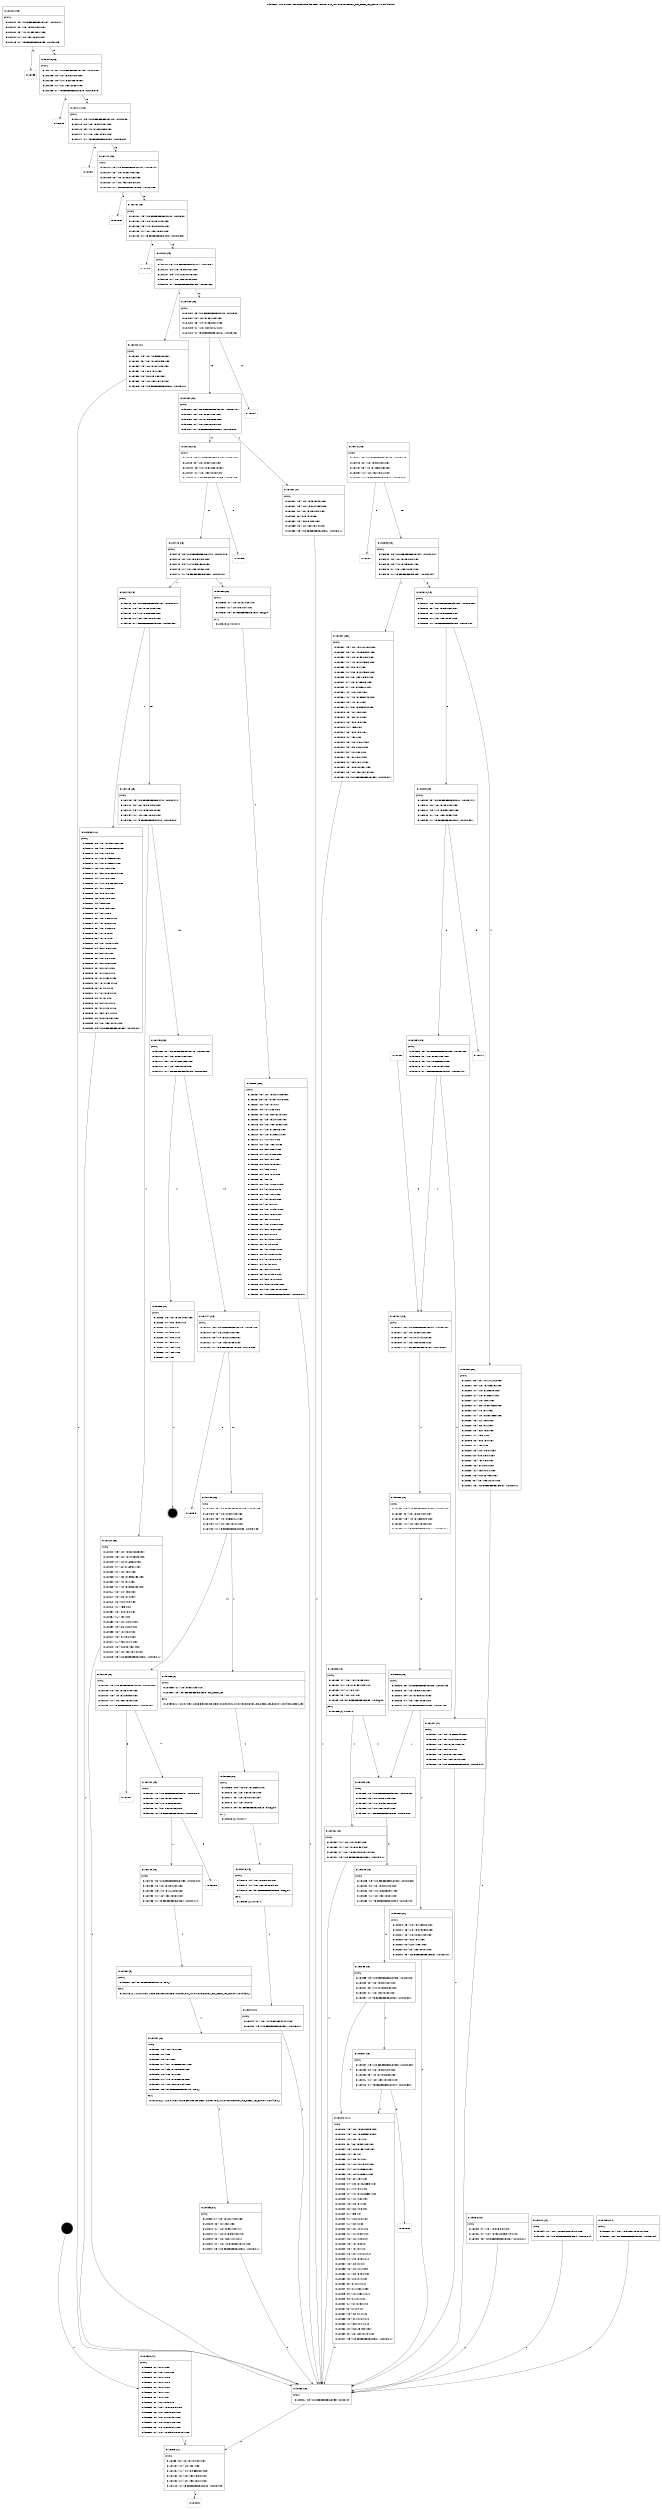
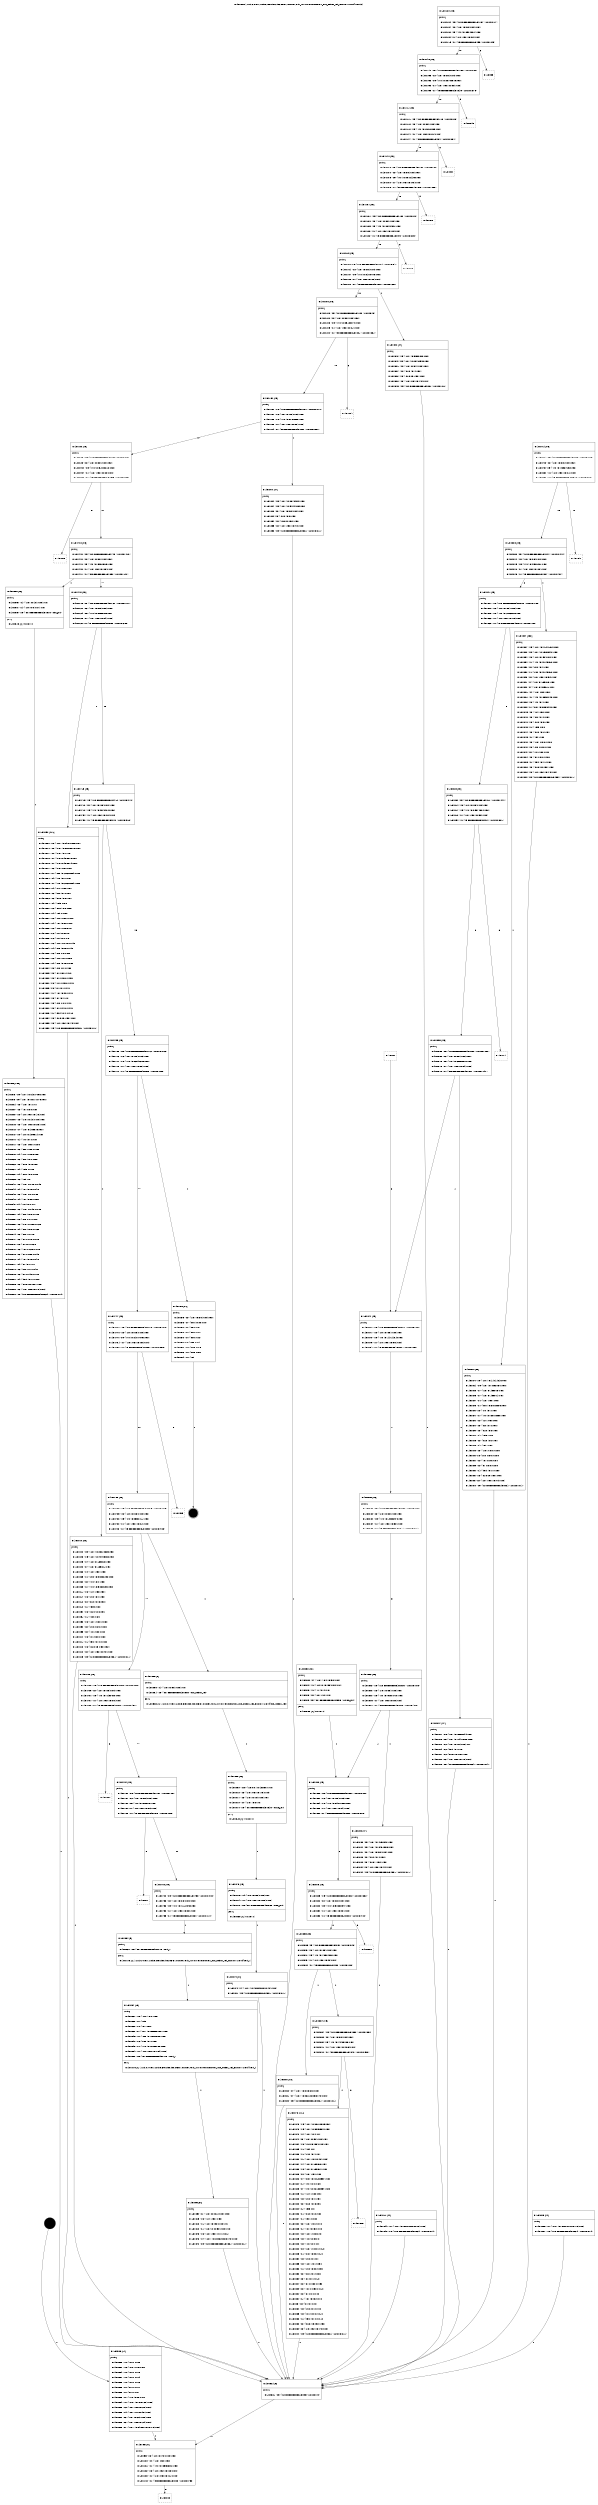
(355, 1844) -> none
none -> (366, 1949)
(344, 2055) -> (307, 2021)
